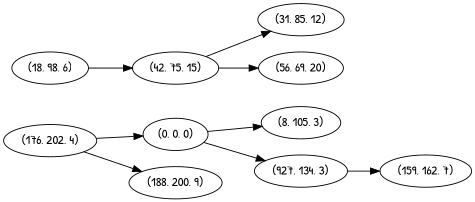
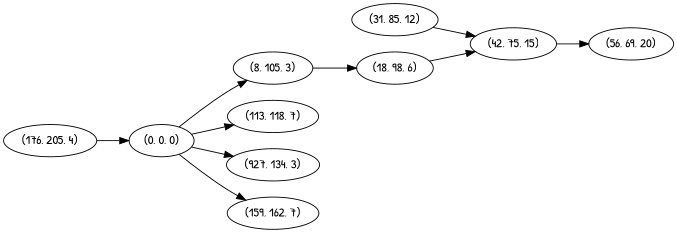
(234, 46) -> (450, 31)
none -> (330, 68)
none -> (273, 116)
(50, 141) -> (50, 141)
(359, 171) -> (208, 176)
(176, 183) -> none
